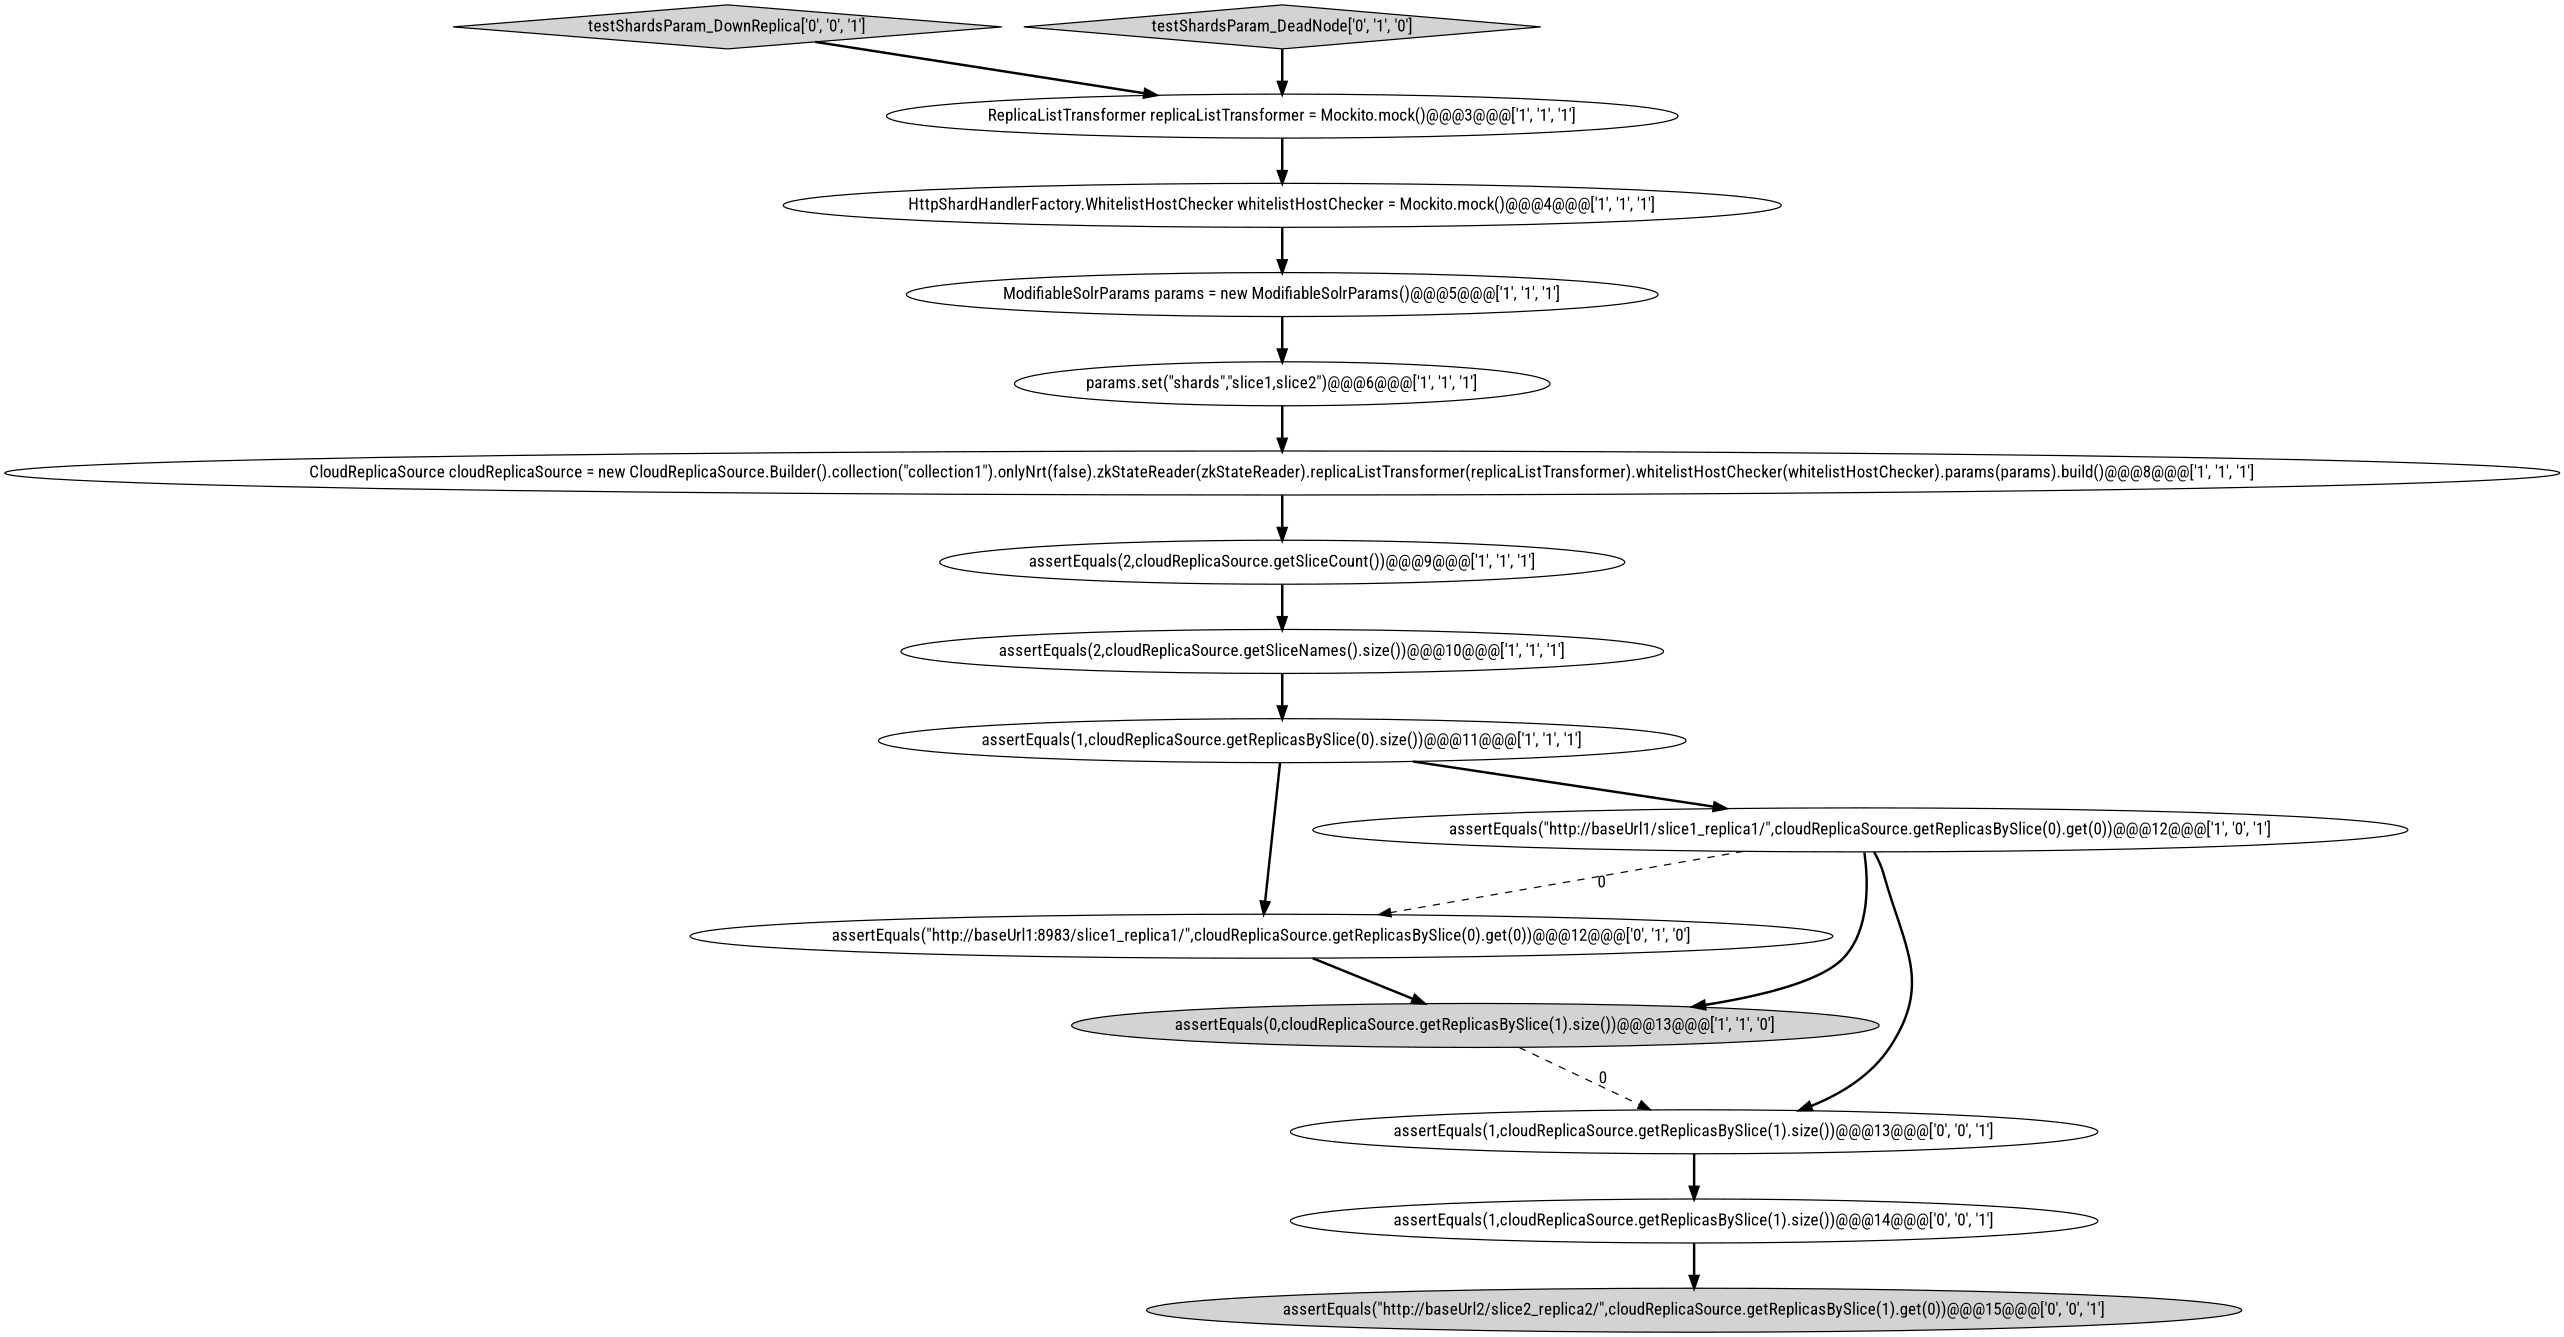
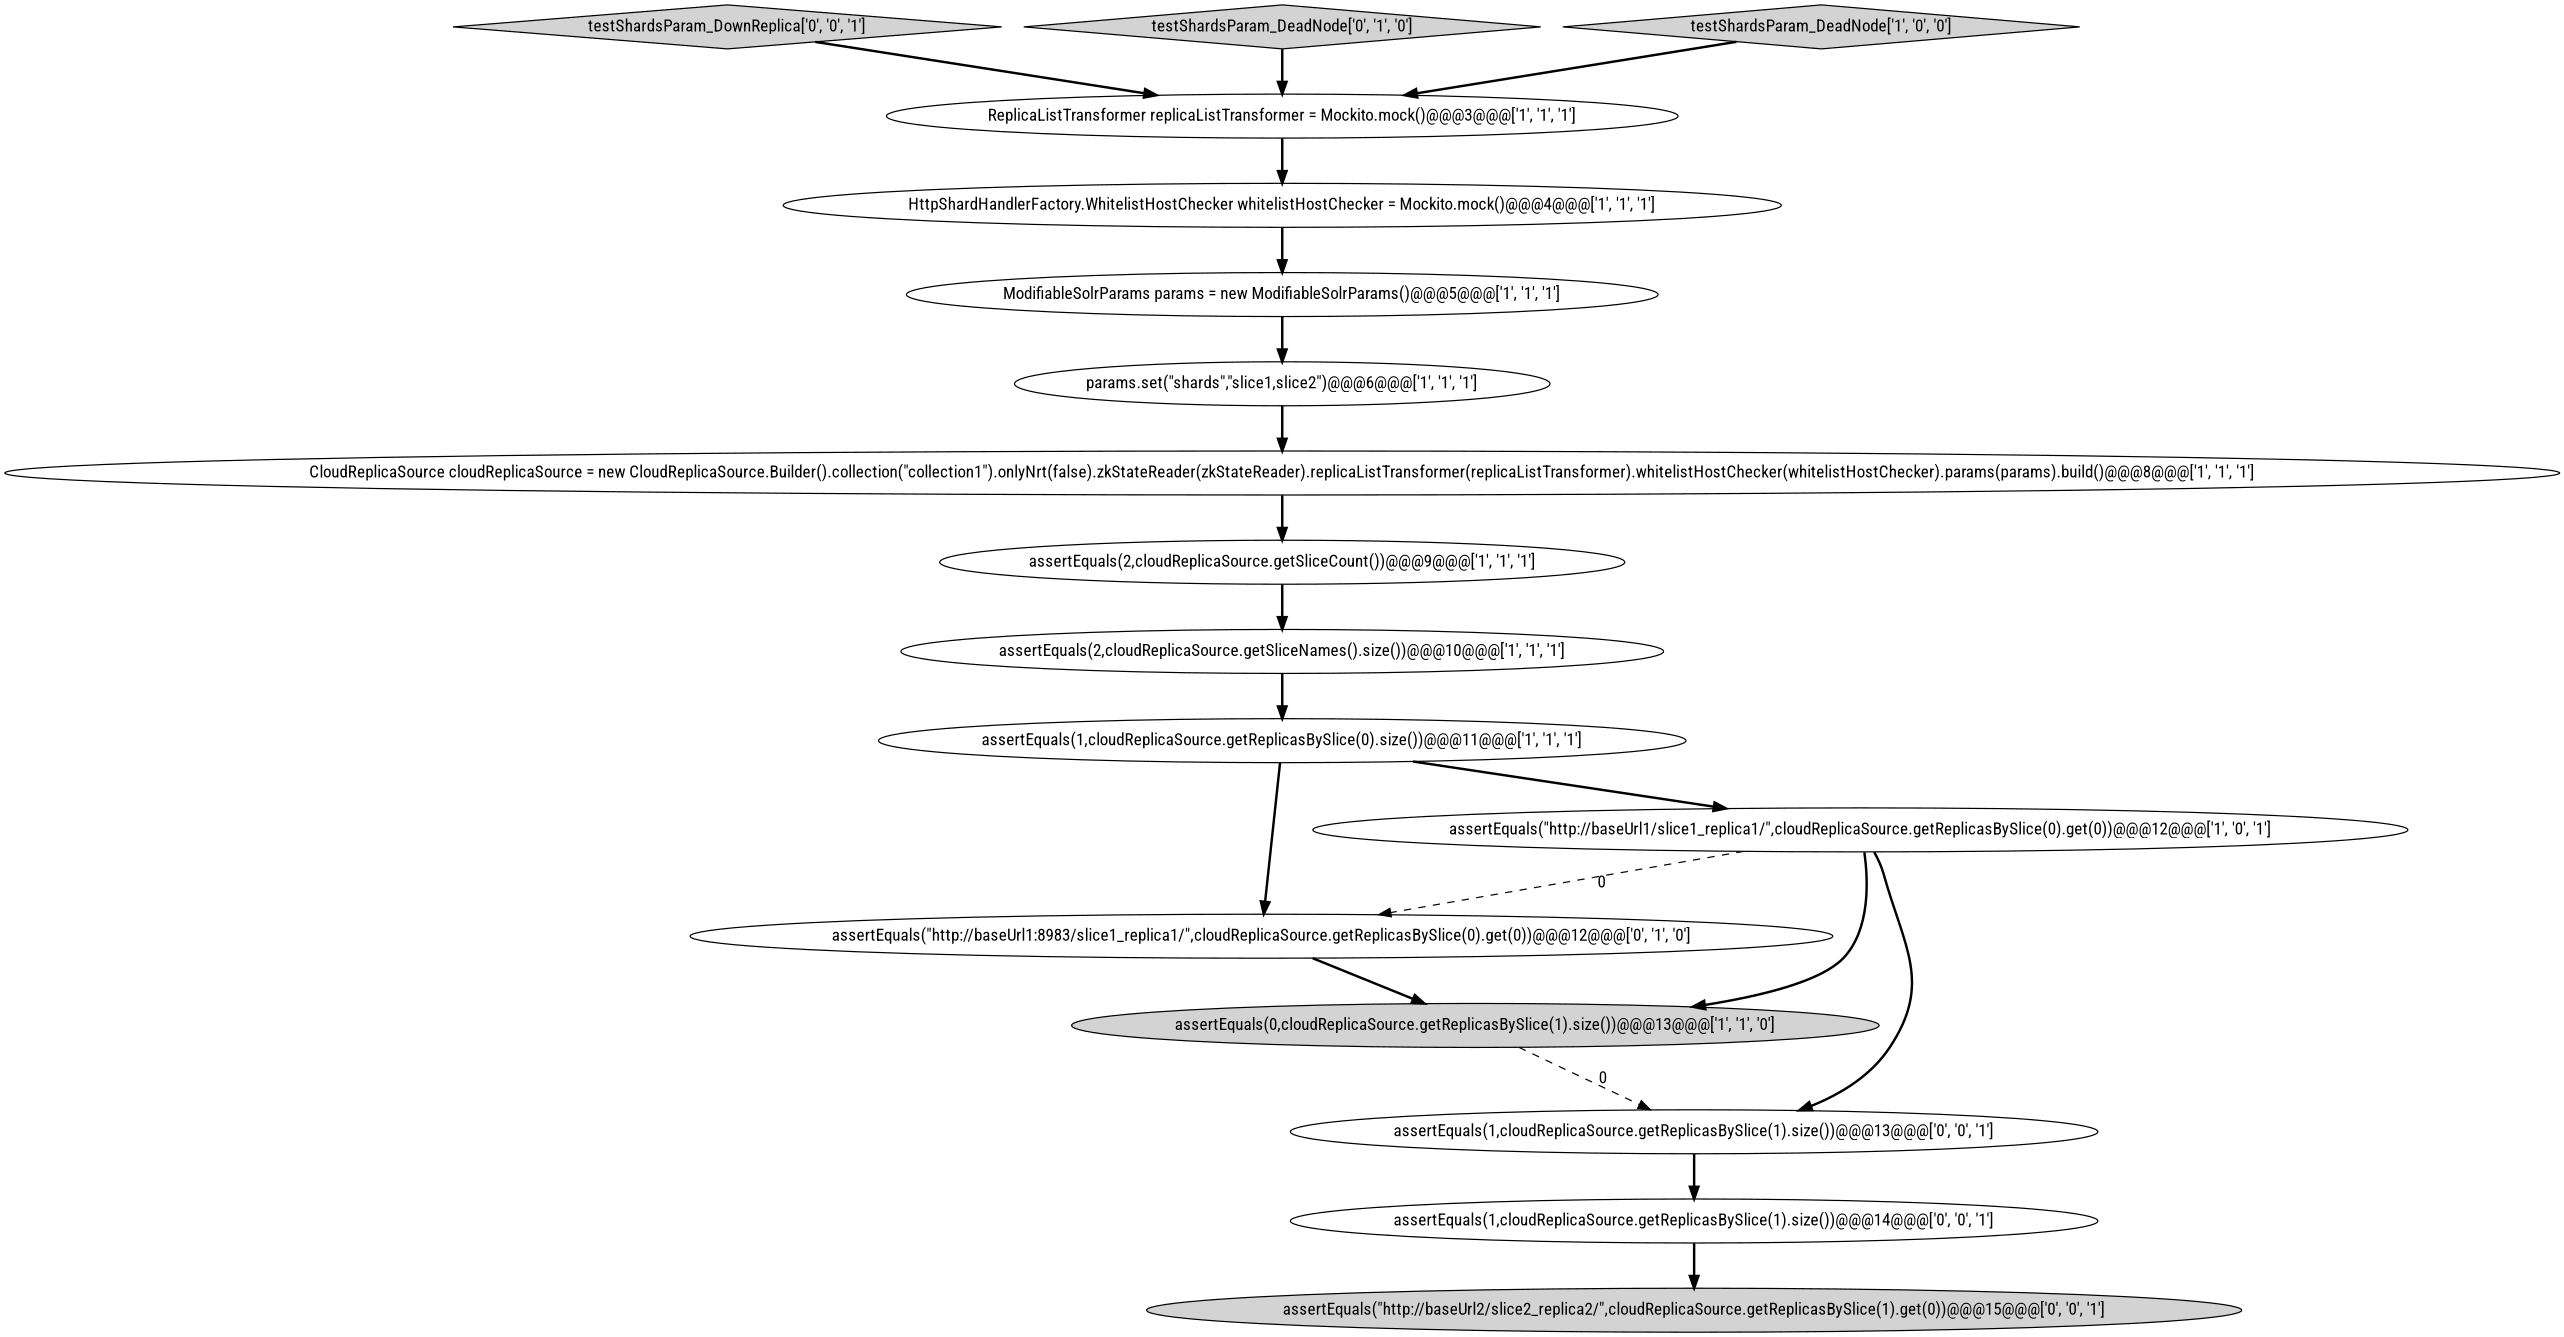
none -> (1821, 27)
